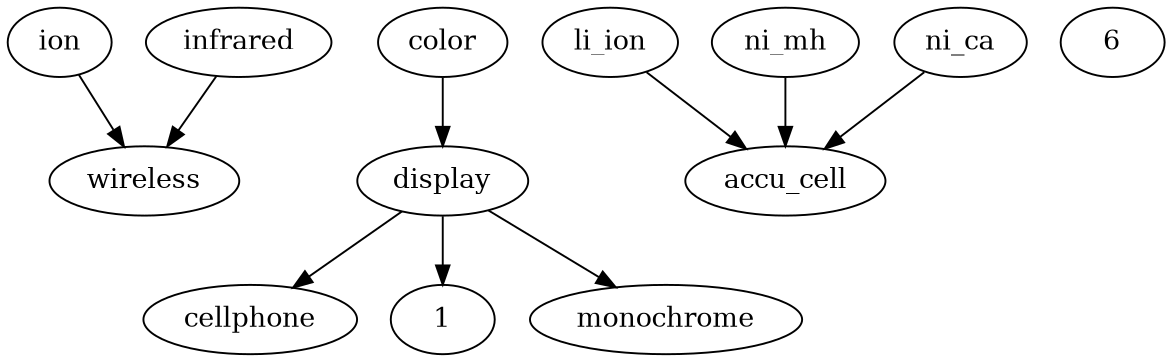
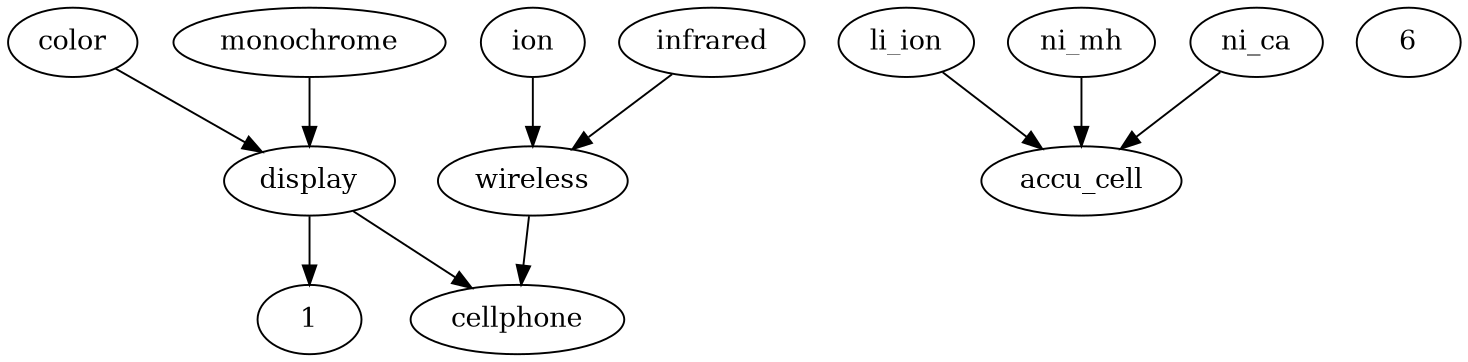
none -> (526, 241)
(544, 244) -> (310, 102)
